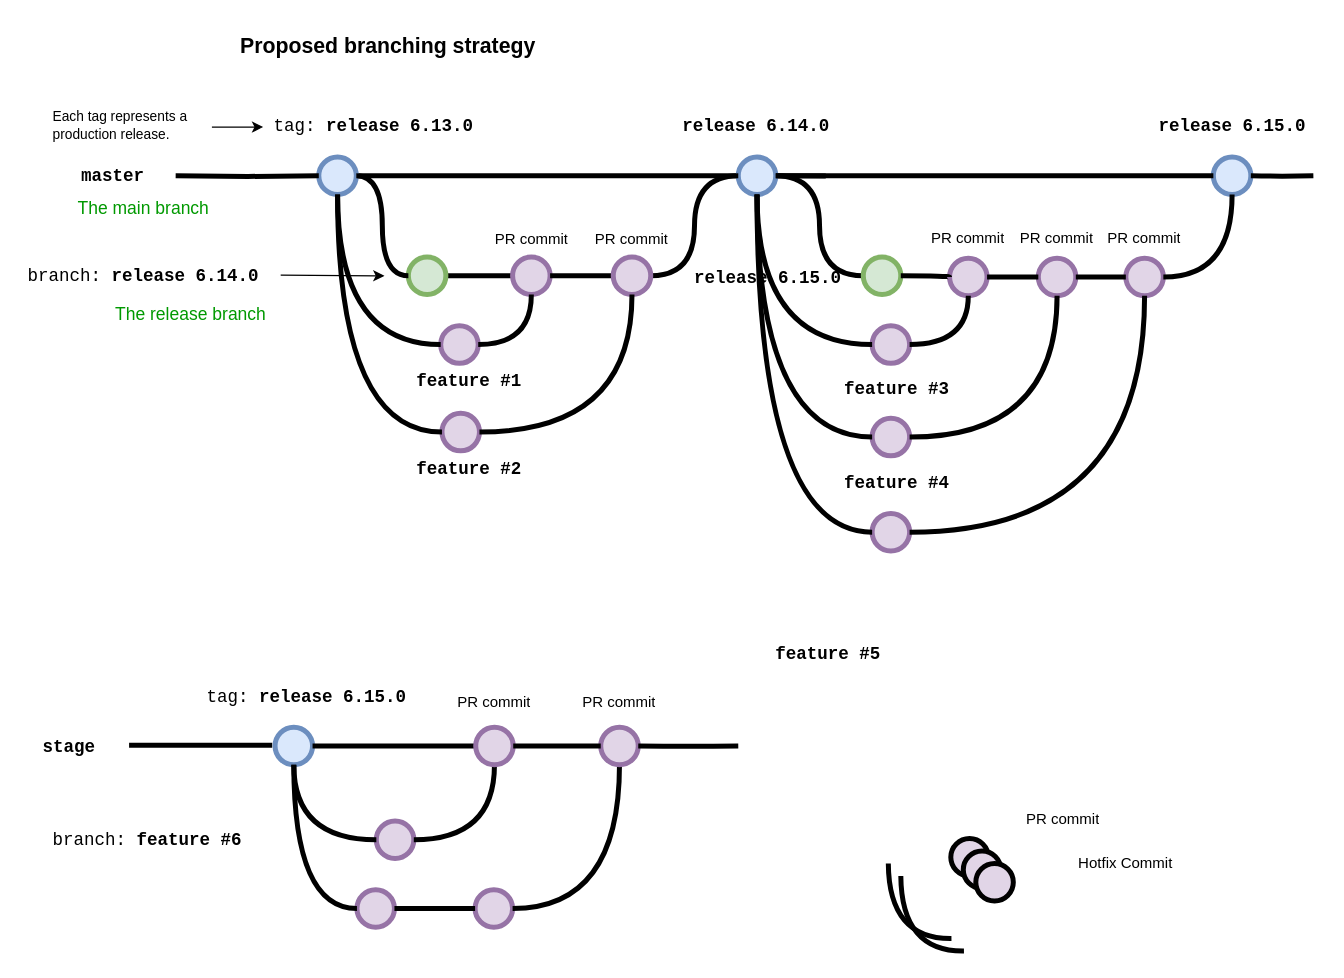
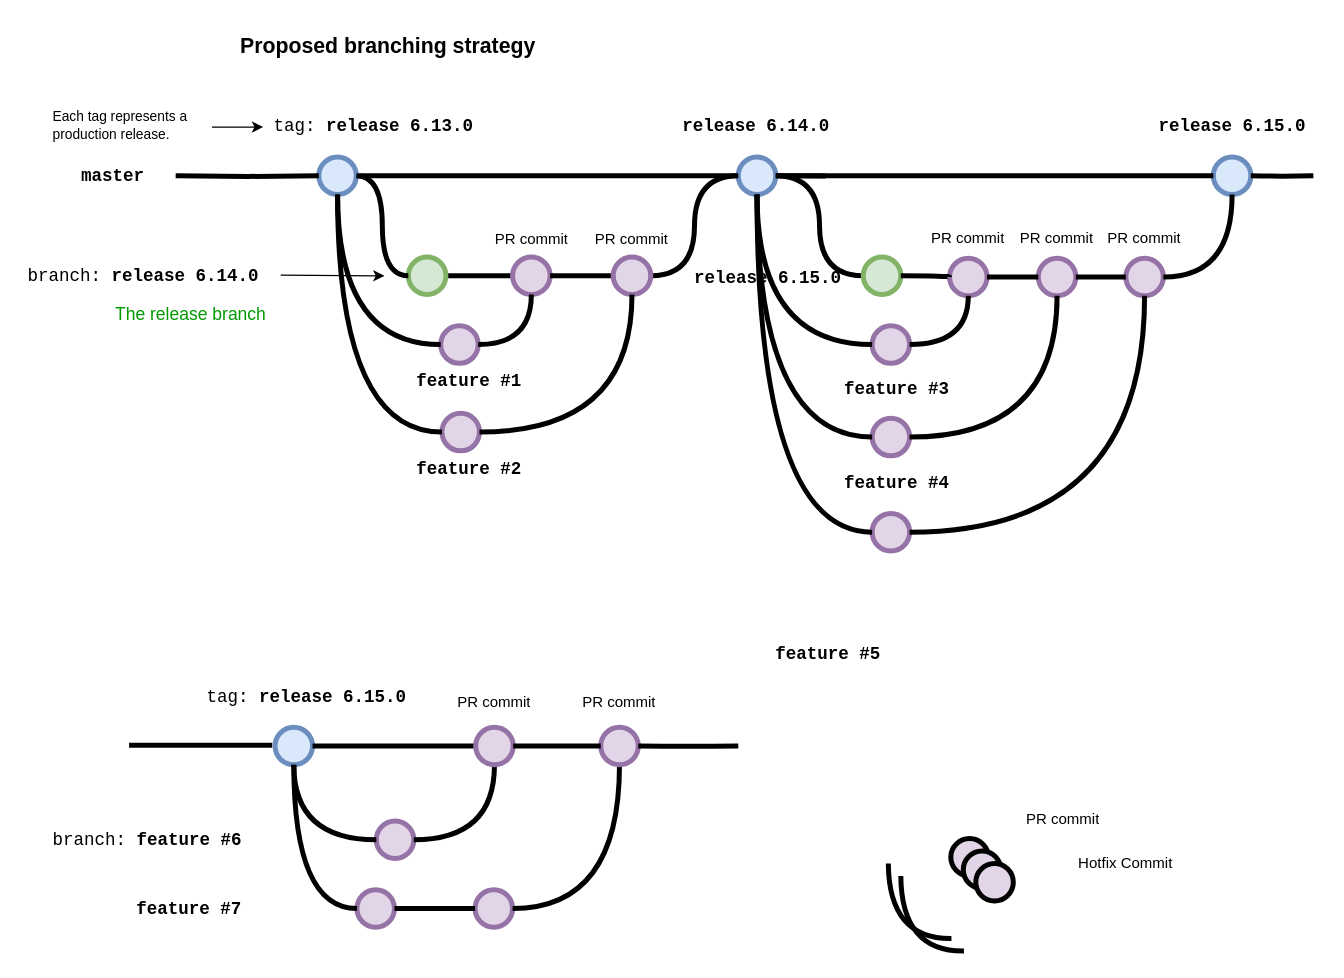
(145, 207) -> none
(69, 746) -> none
none -> (190, 908)
